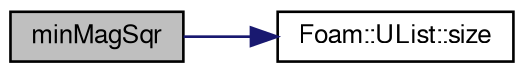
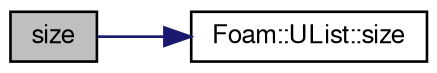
(97, 37) -> (54, 37)
